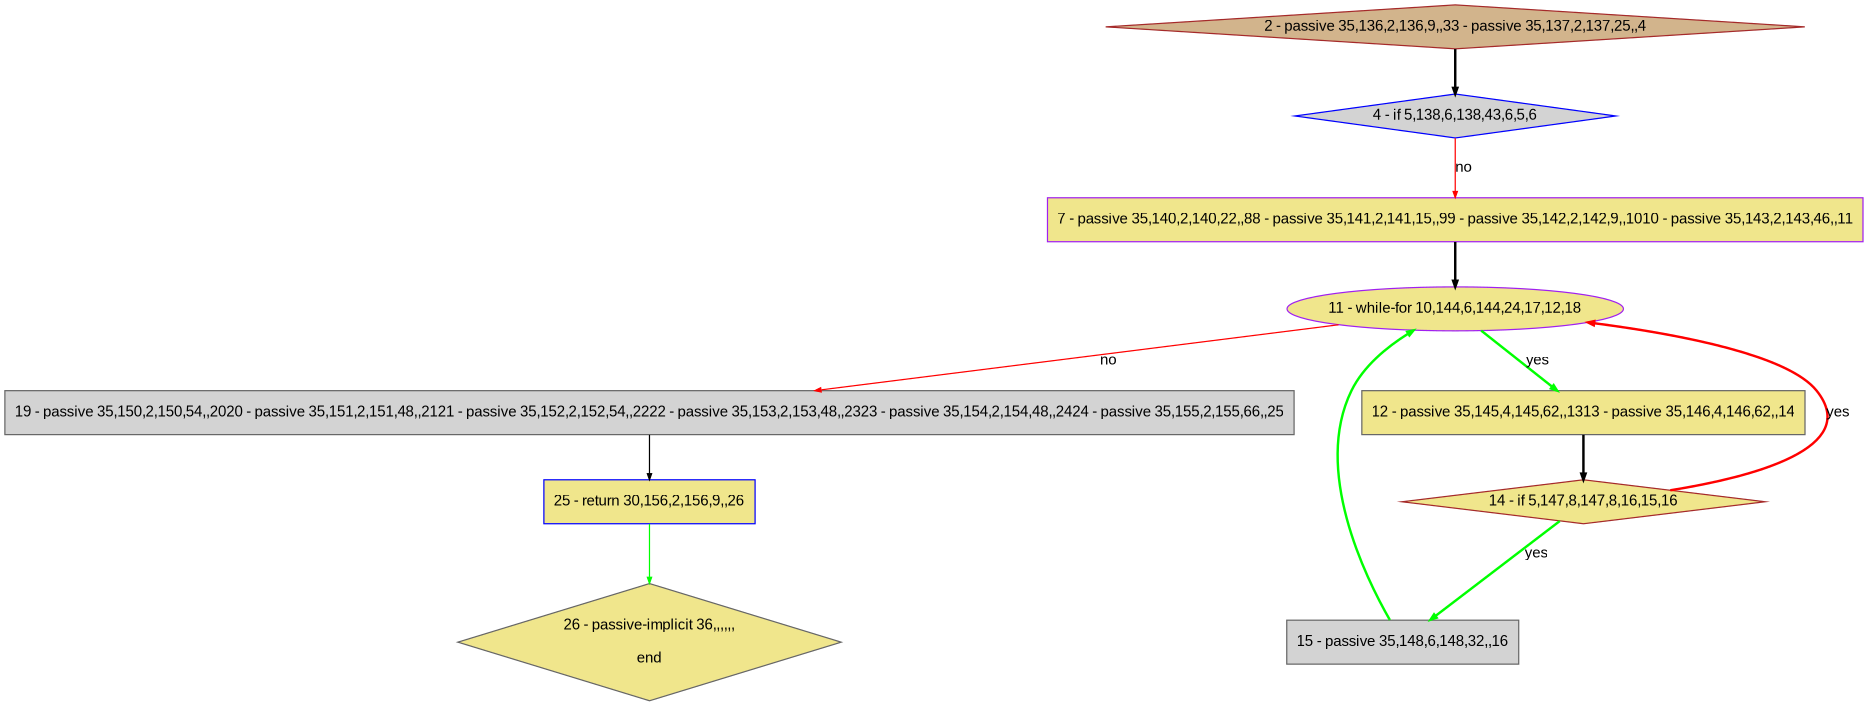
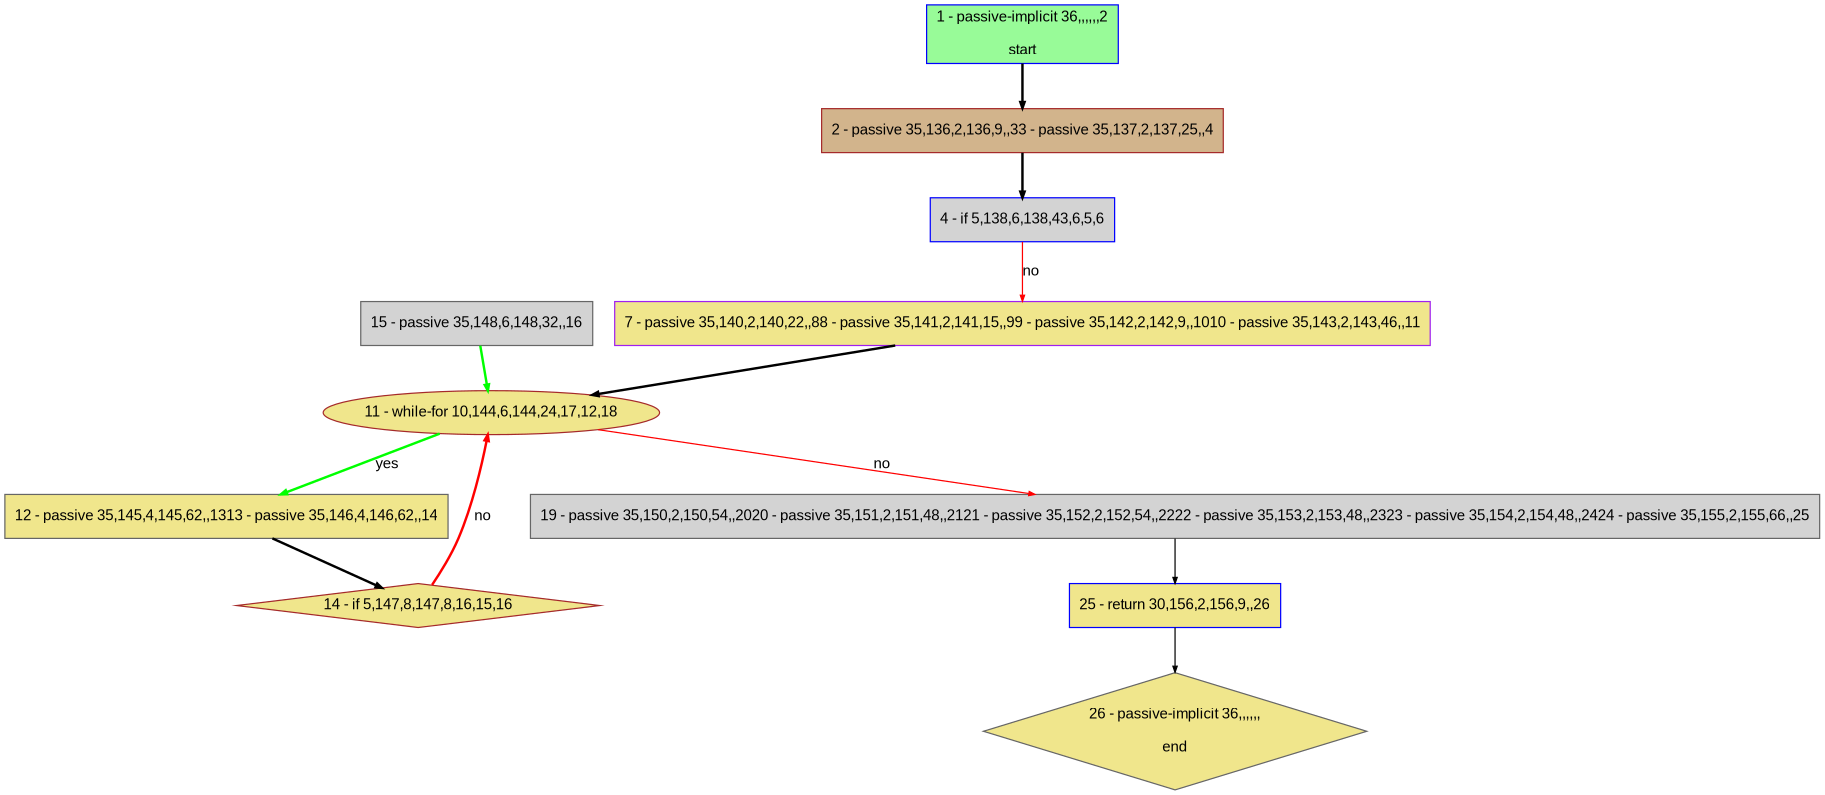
(1455, 27) -> (1022, 131)
none -> (1022, 34)
(1455, 116) -> (1022, 220)
(1455, 309) -> (491, 413)
(1838, 413) -> (483, 516)
(649, 550) -> (1175, 647)
(1498, 568) -> none
